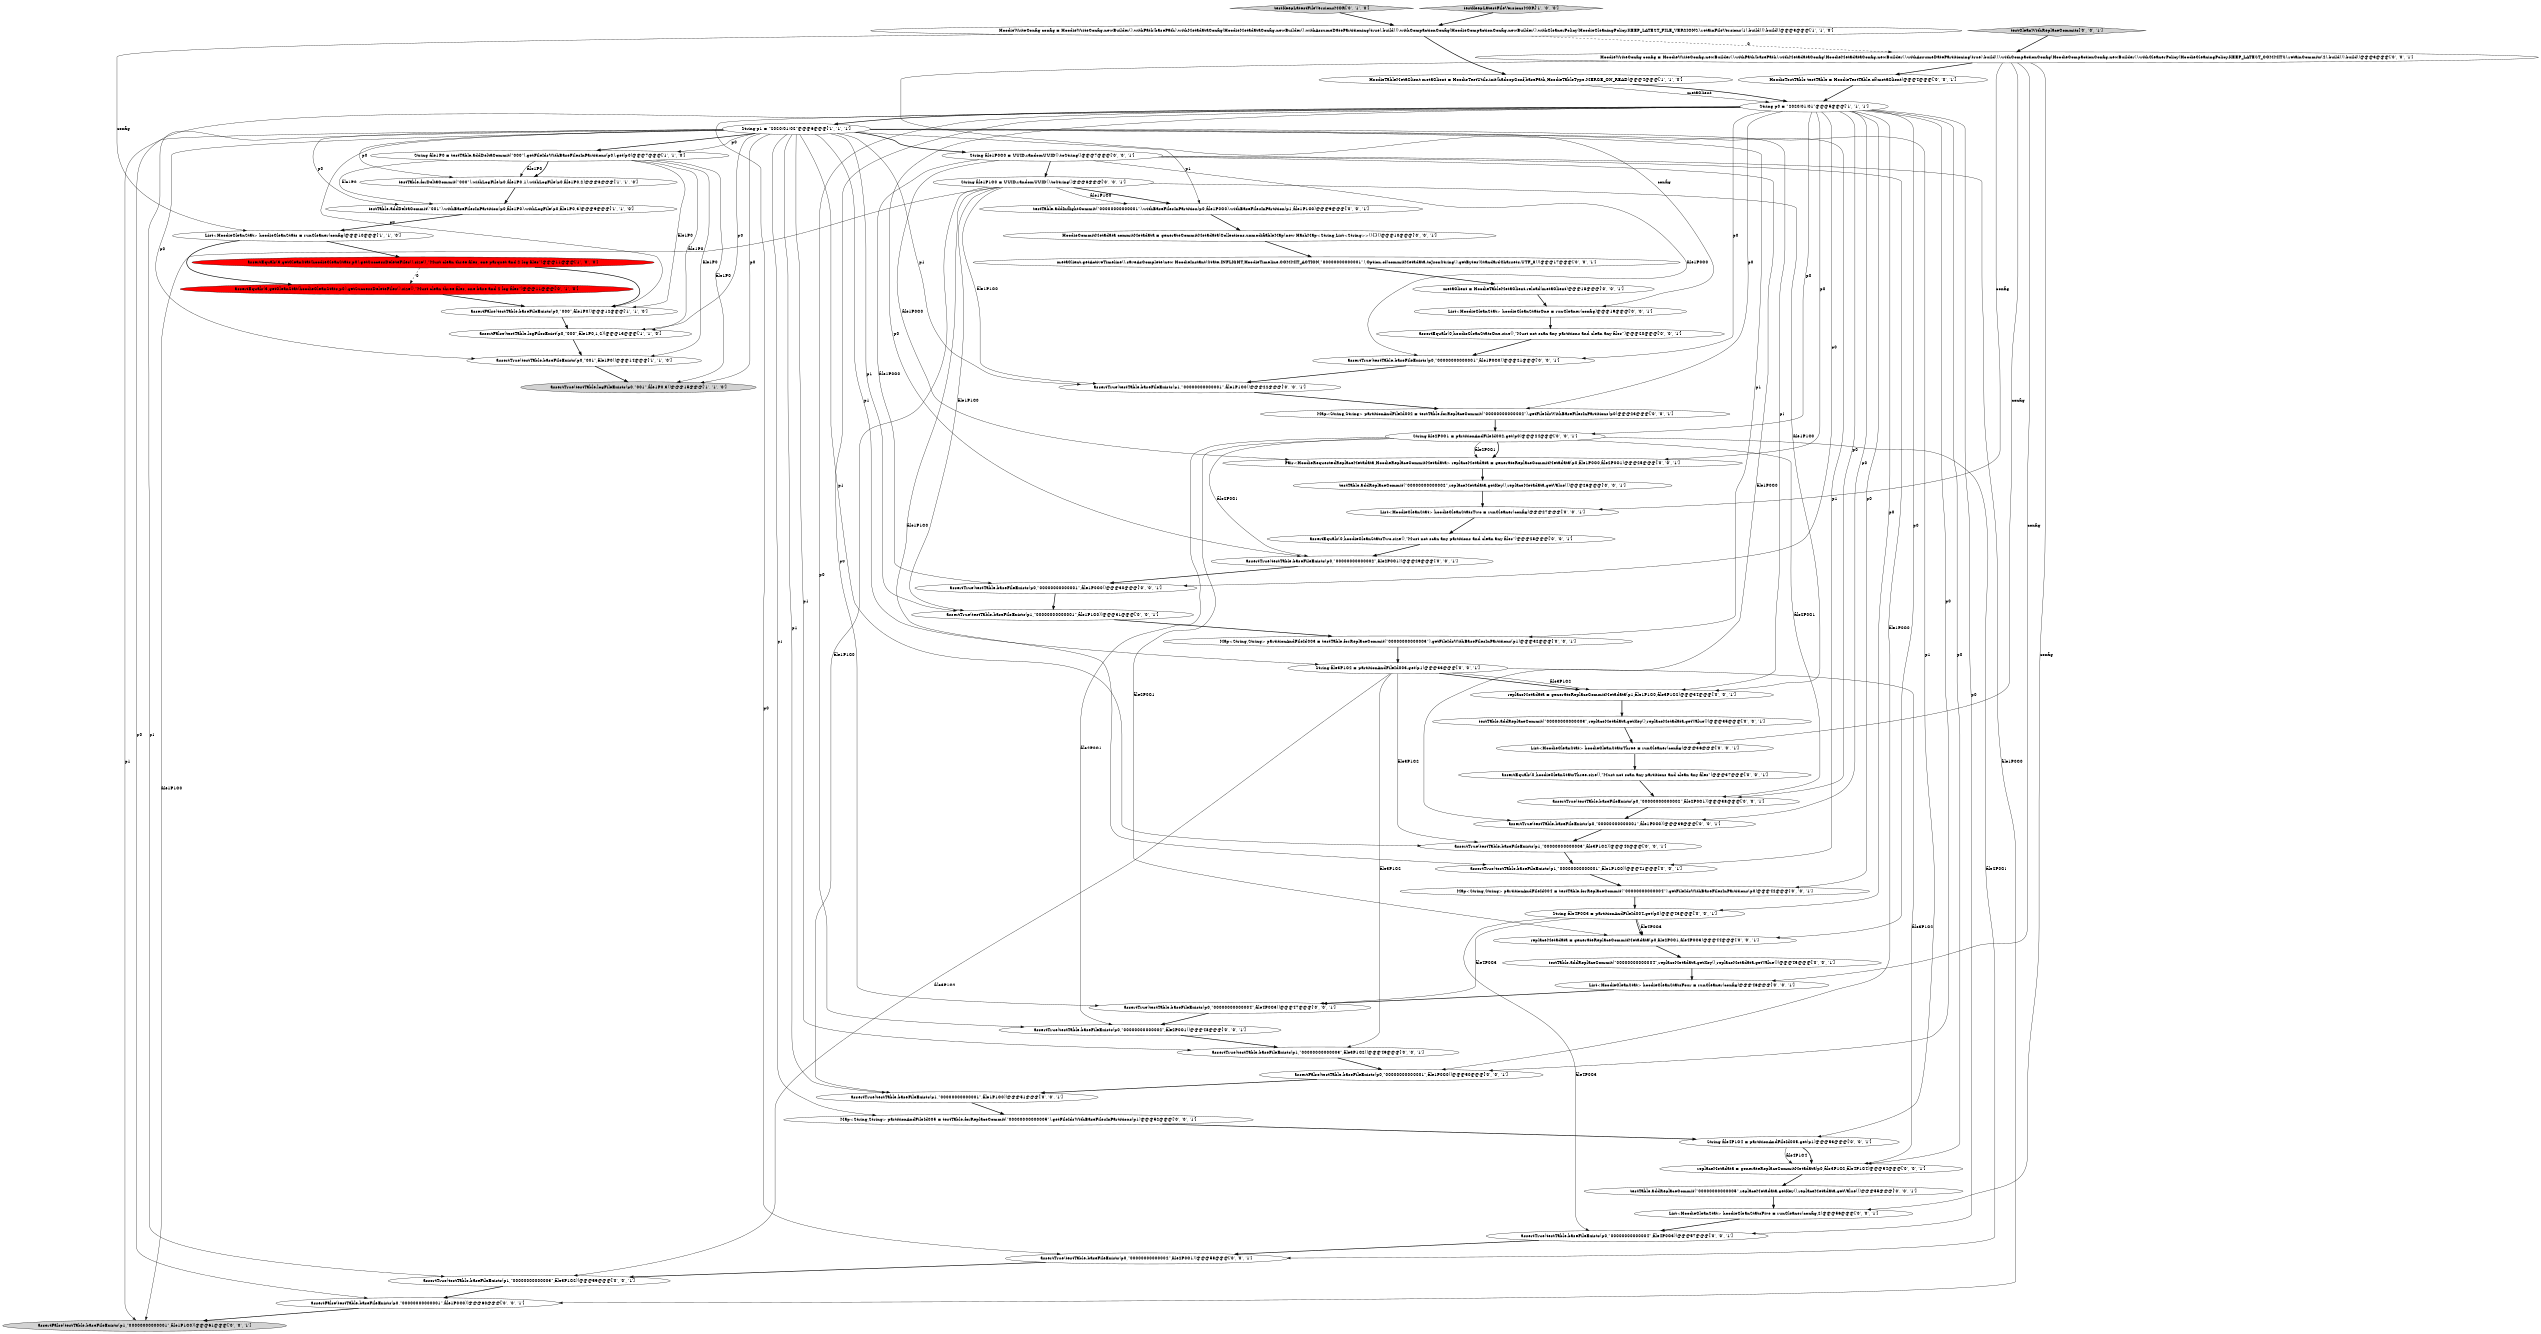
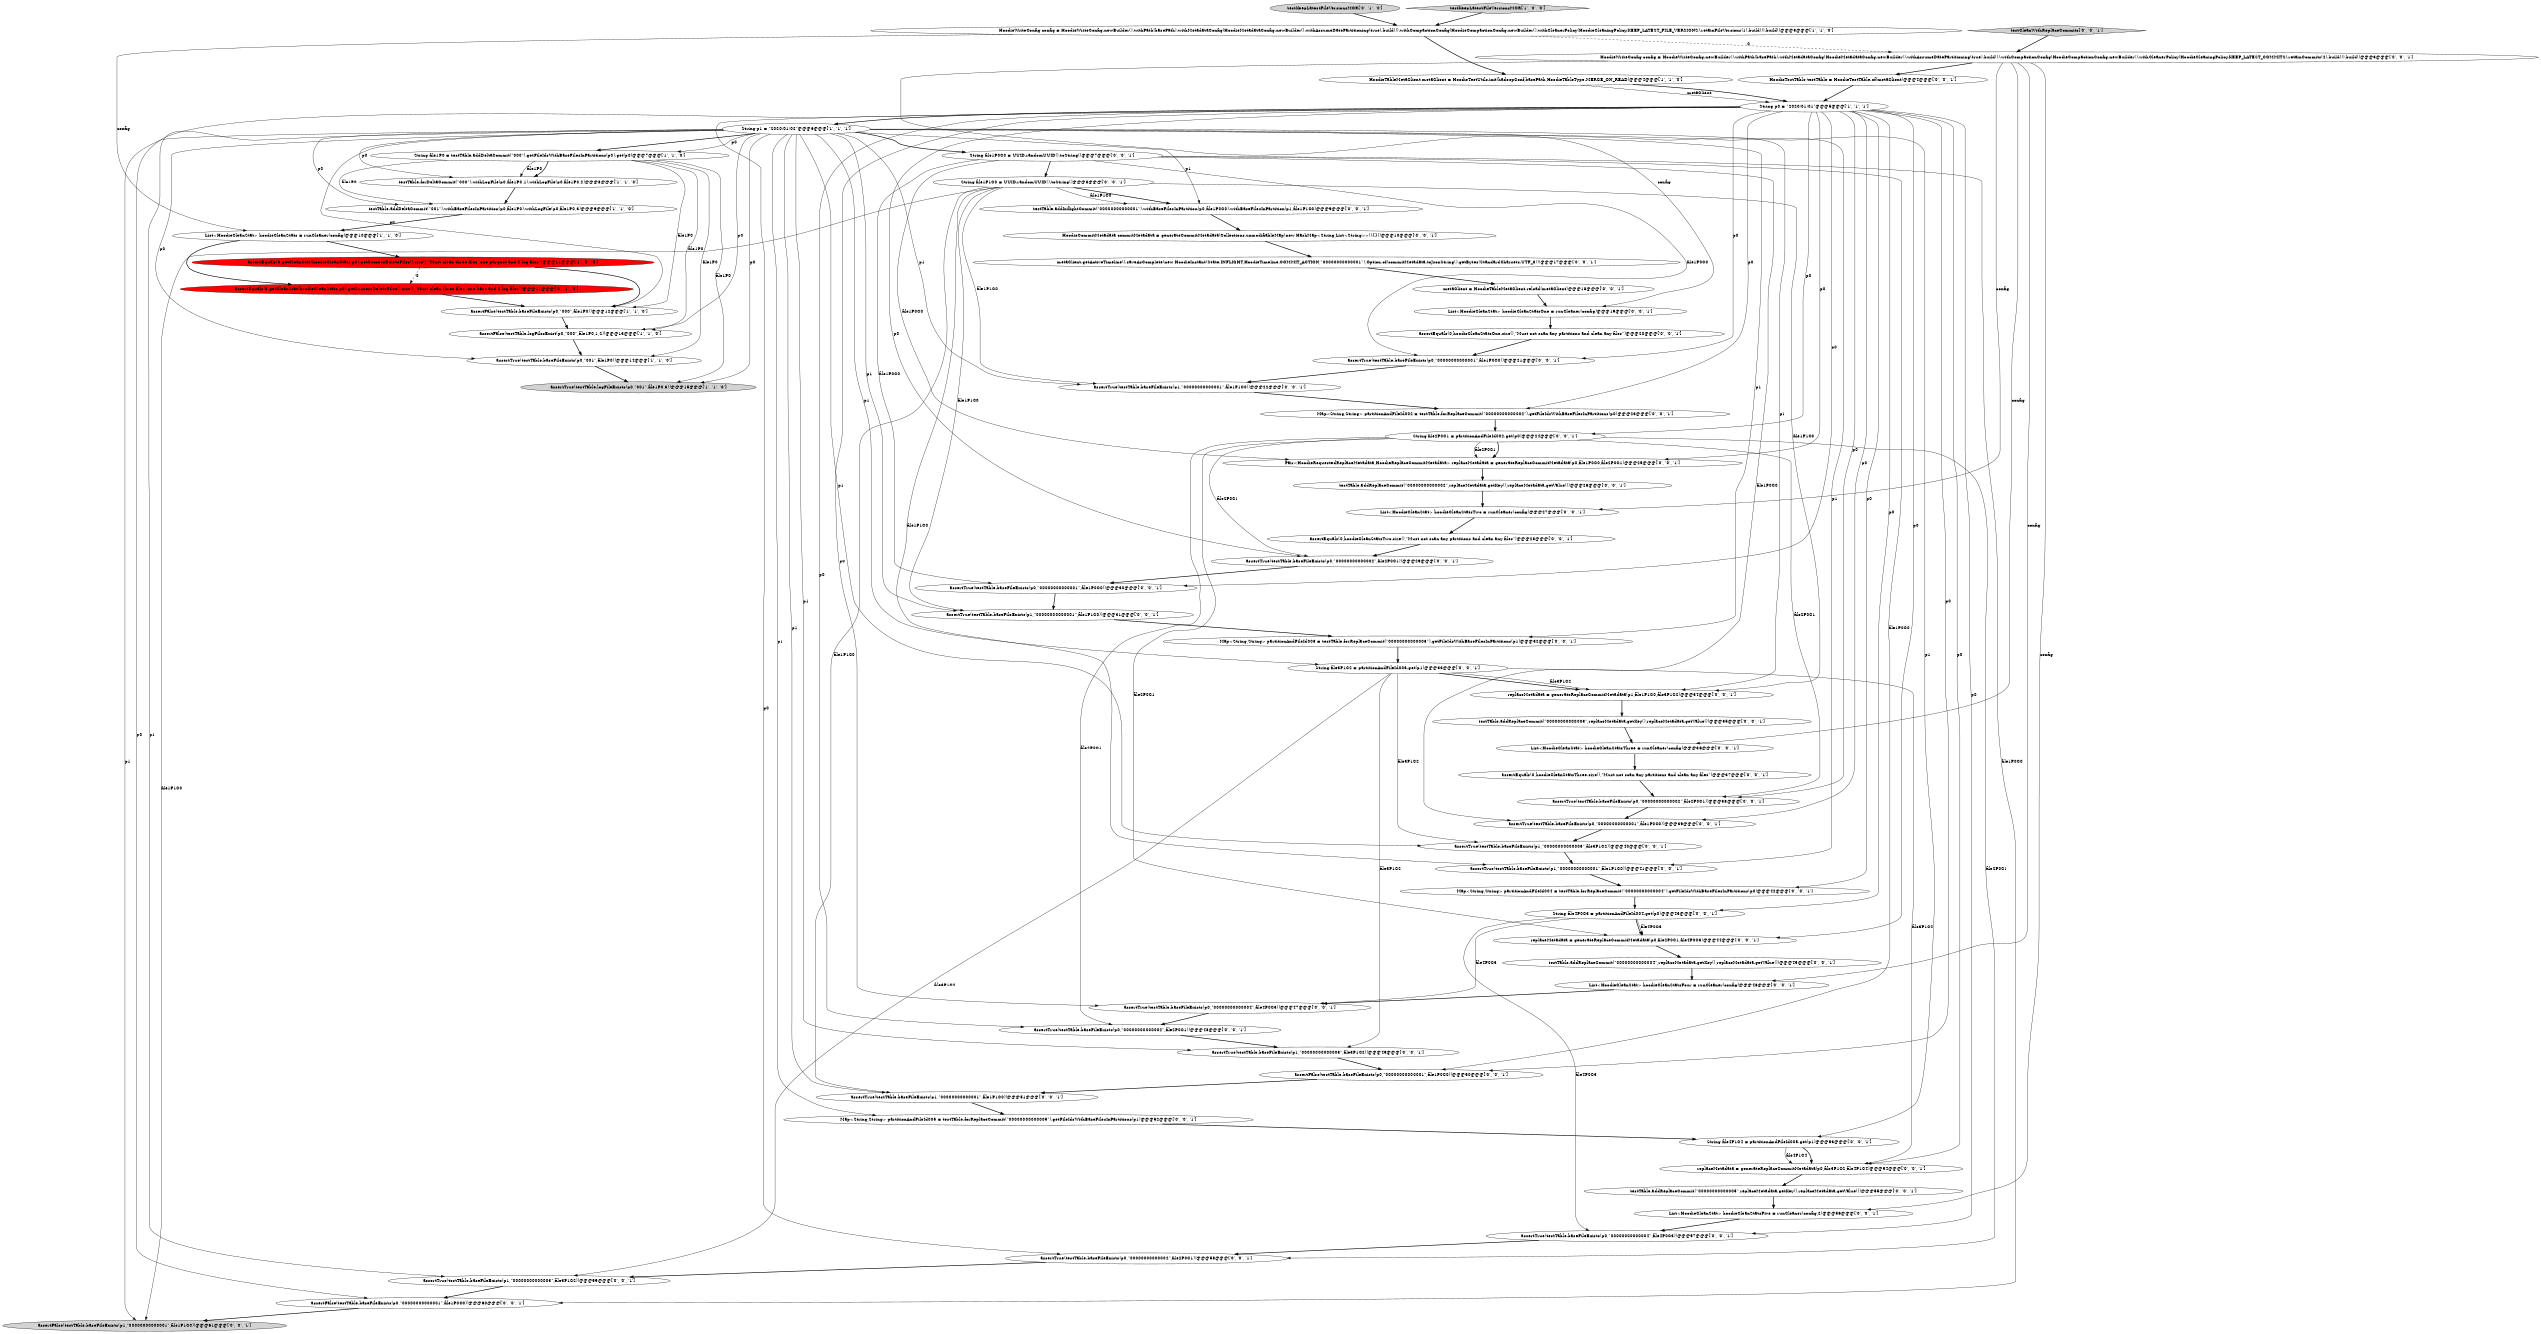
(1322, 8) -> (1335, 8)
